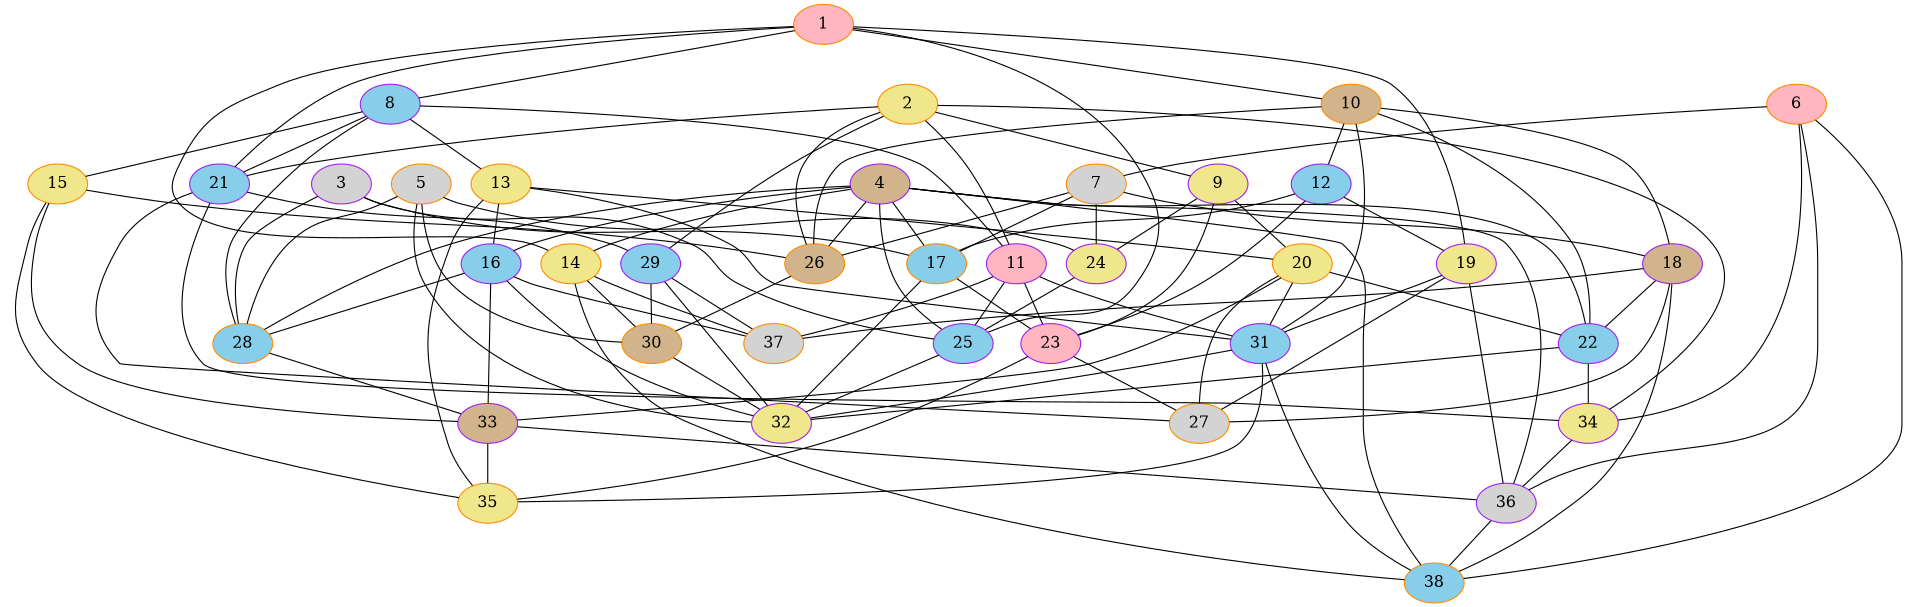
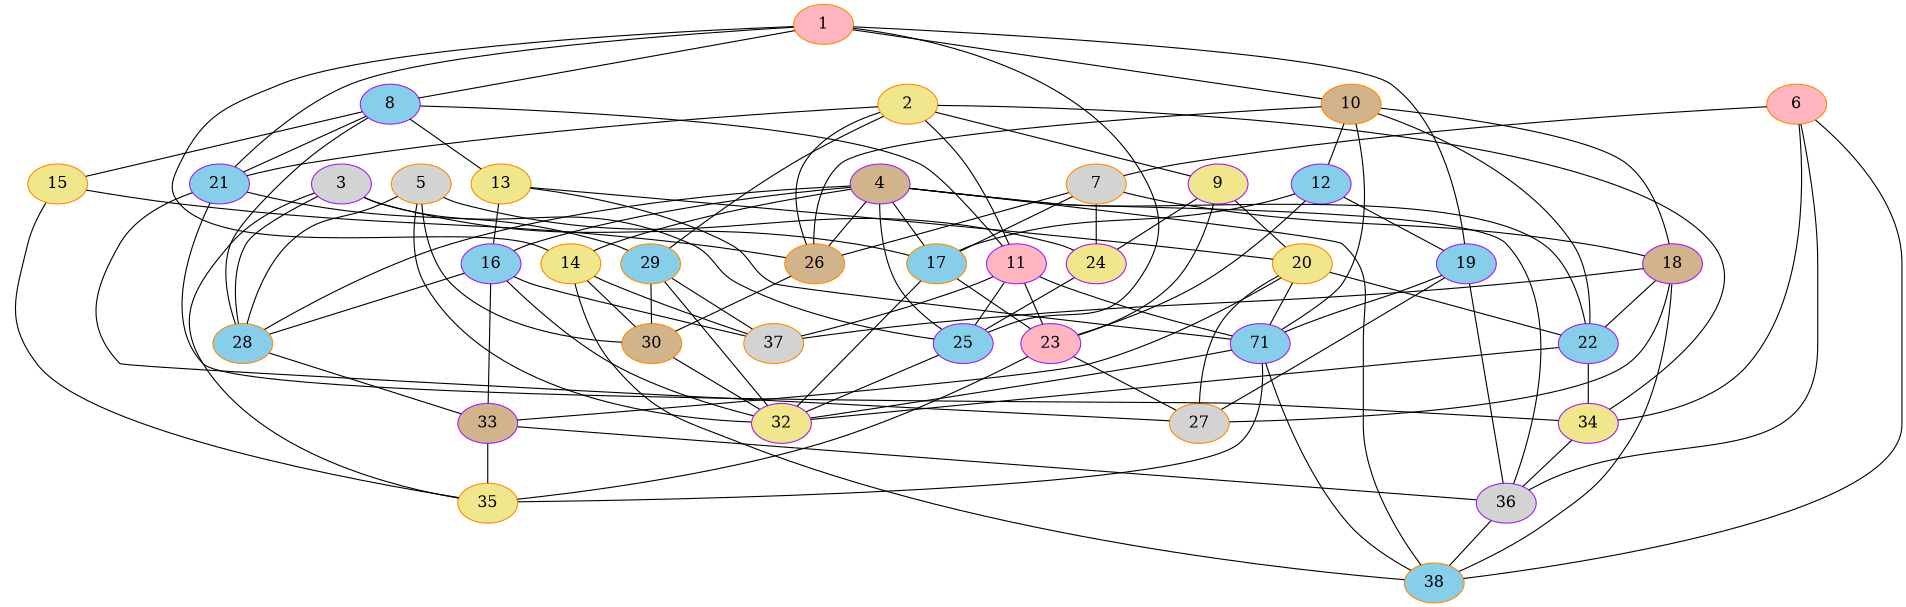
(651, 264) -> (651, 264)
(1466, 264) -> (1466, 264)
(428, 340) -> (222, 388)
(1260, 344) -> (1260, 344)
(176, 395) -> none
